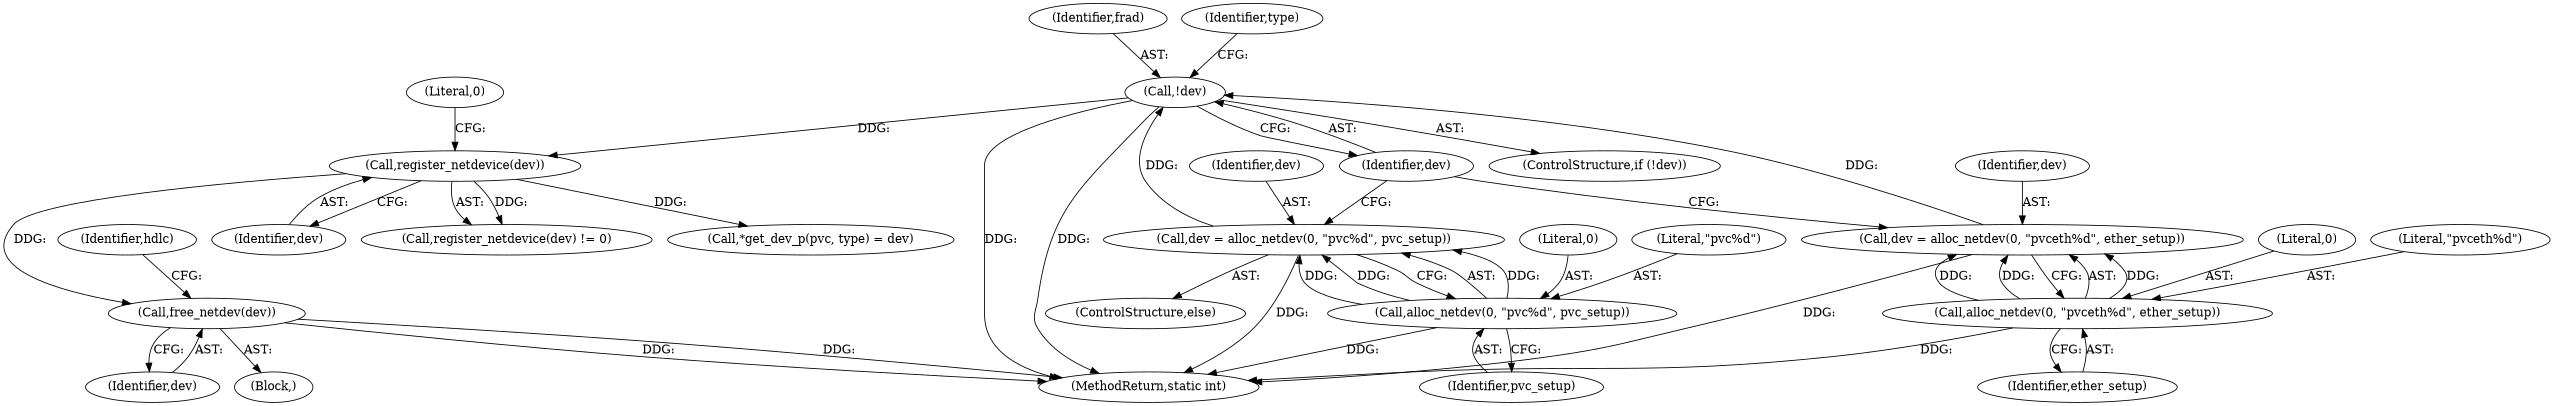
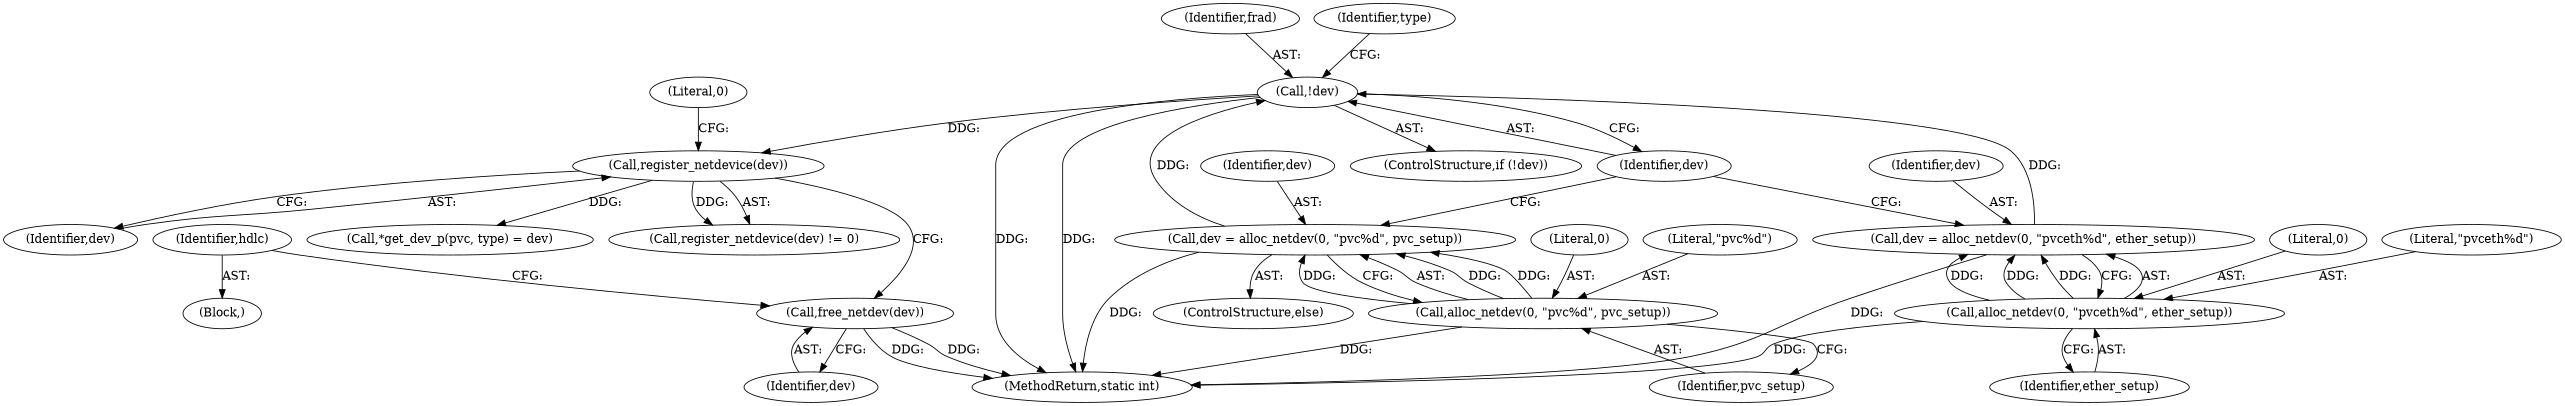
(32, 240) -> (930, 240)
(238, 348) -> (222, 272)
